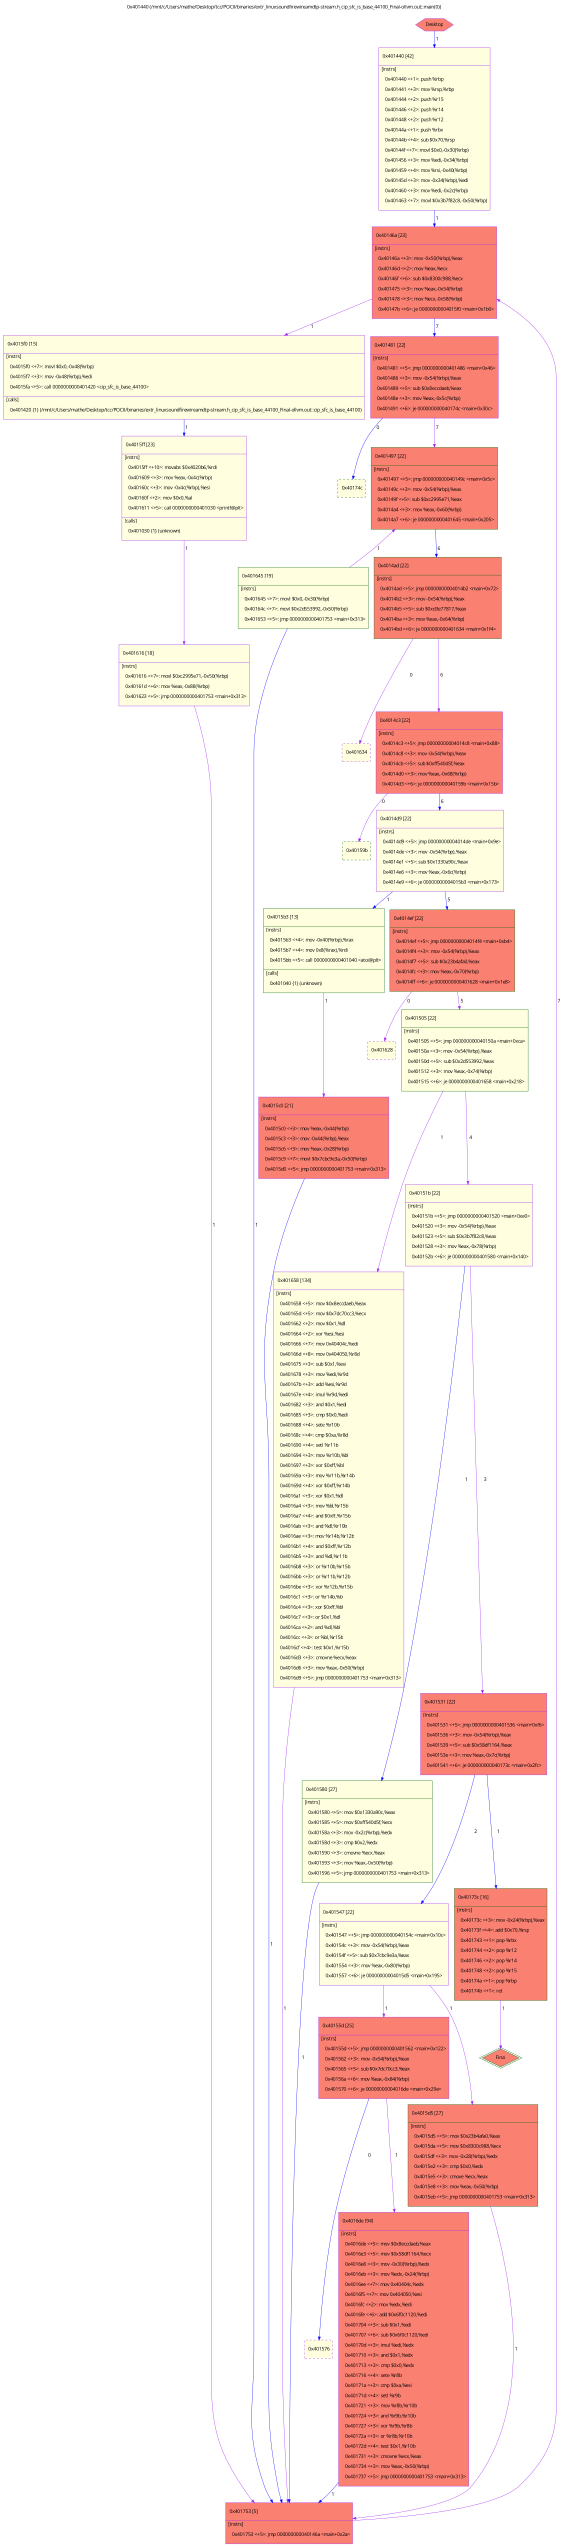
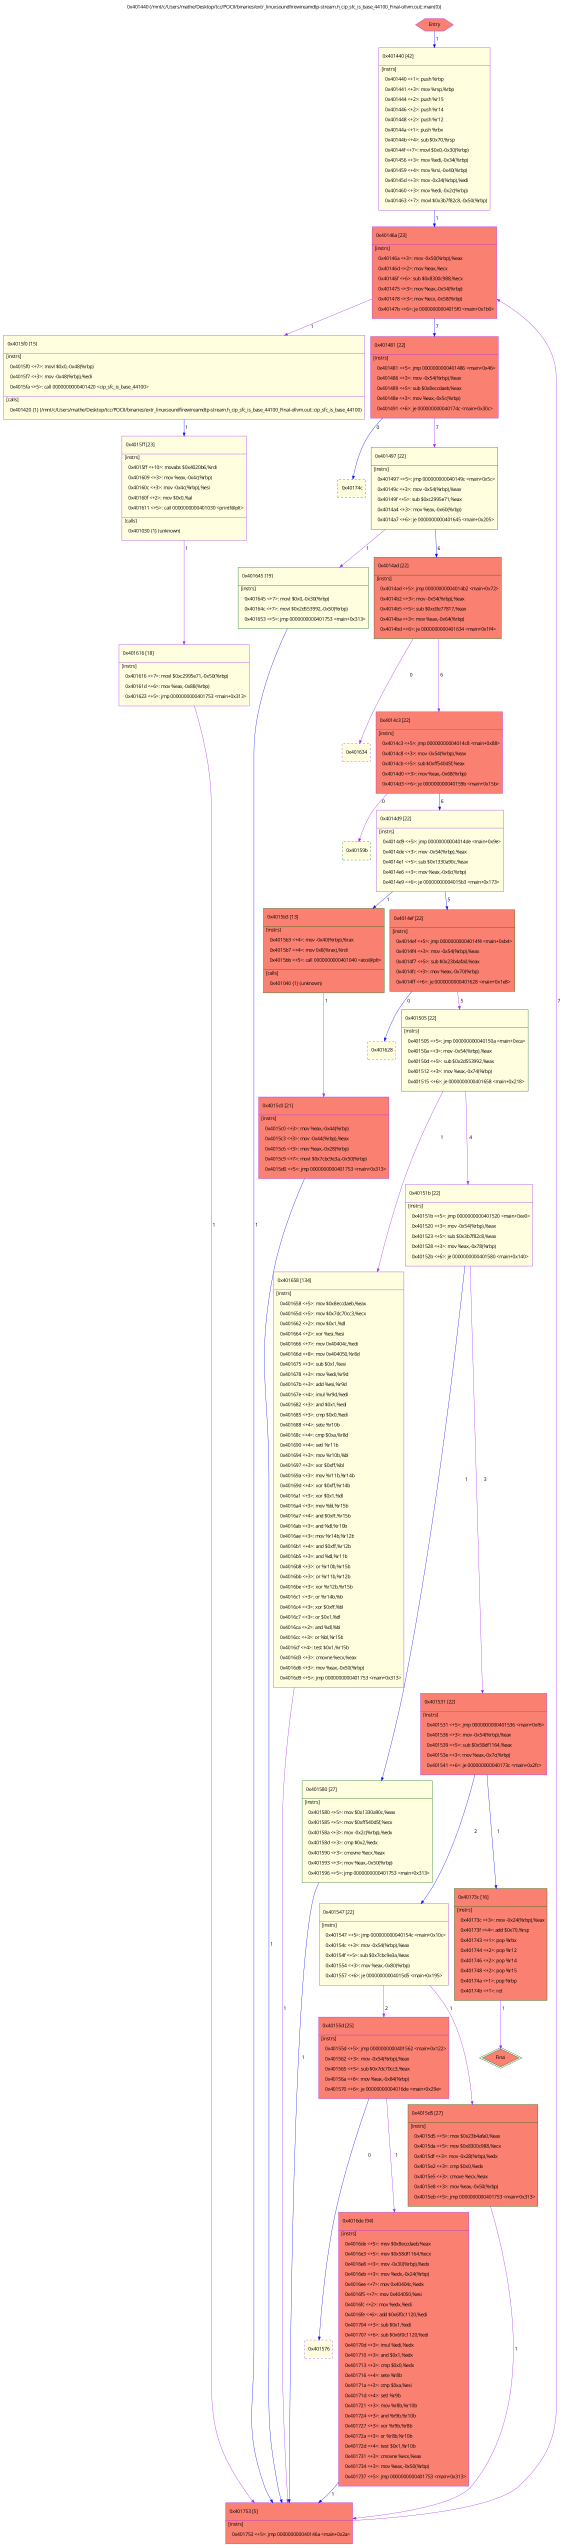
(434, 25) -> (434, 25)
(434, 488) -> (434, 488)
(372, 550) -> (364, 547)
(324, 951) -> (324, 951)
(396, 1013) -> (396, 1013)
(386, 2009) -> (386, 2009)
